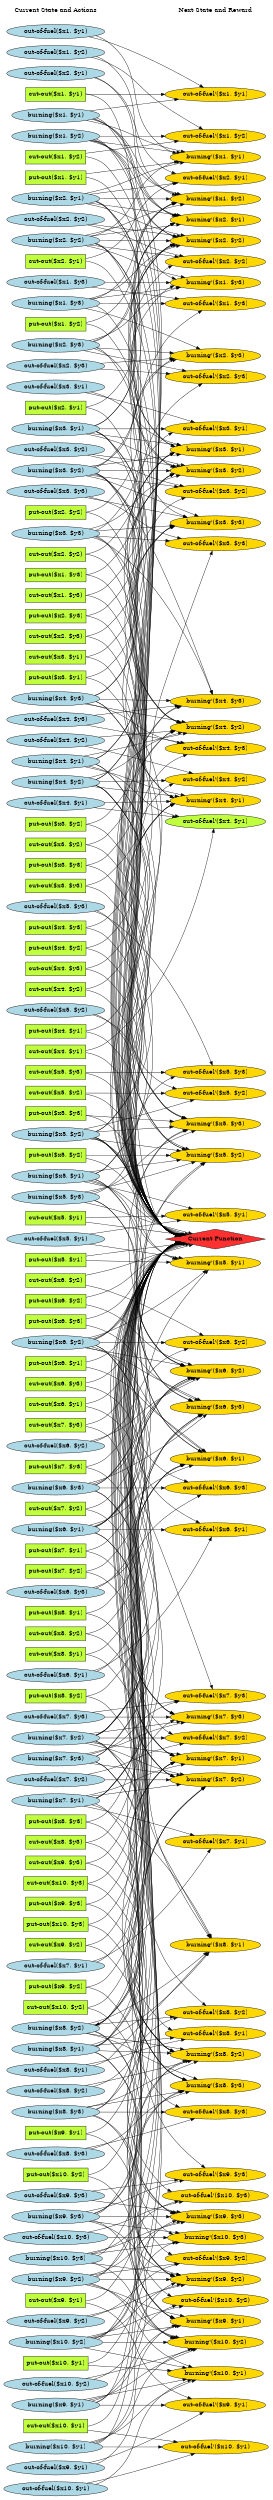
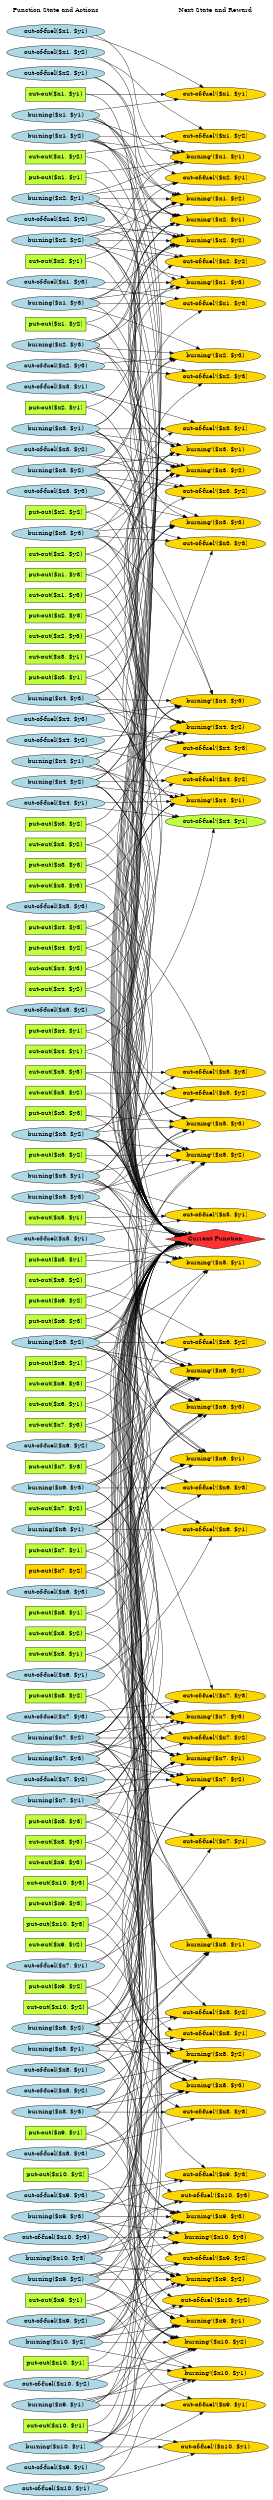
(56, 11) -> (56, 11)
(56, 1571) -> (56, 1571)
none -> (135, 2385)
